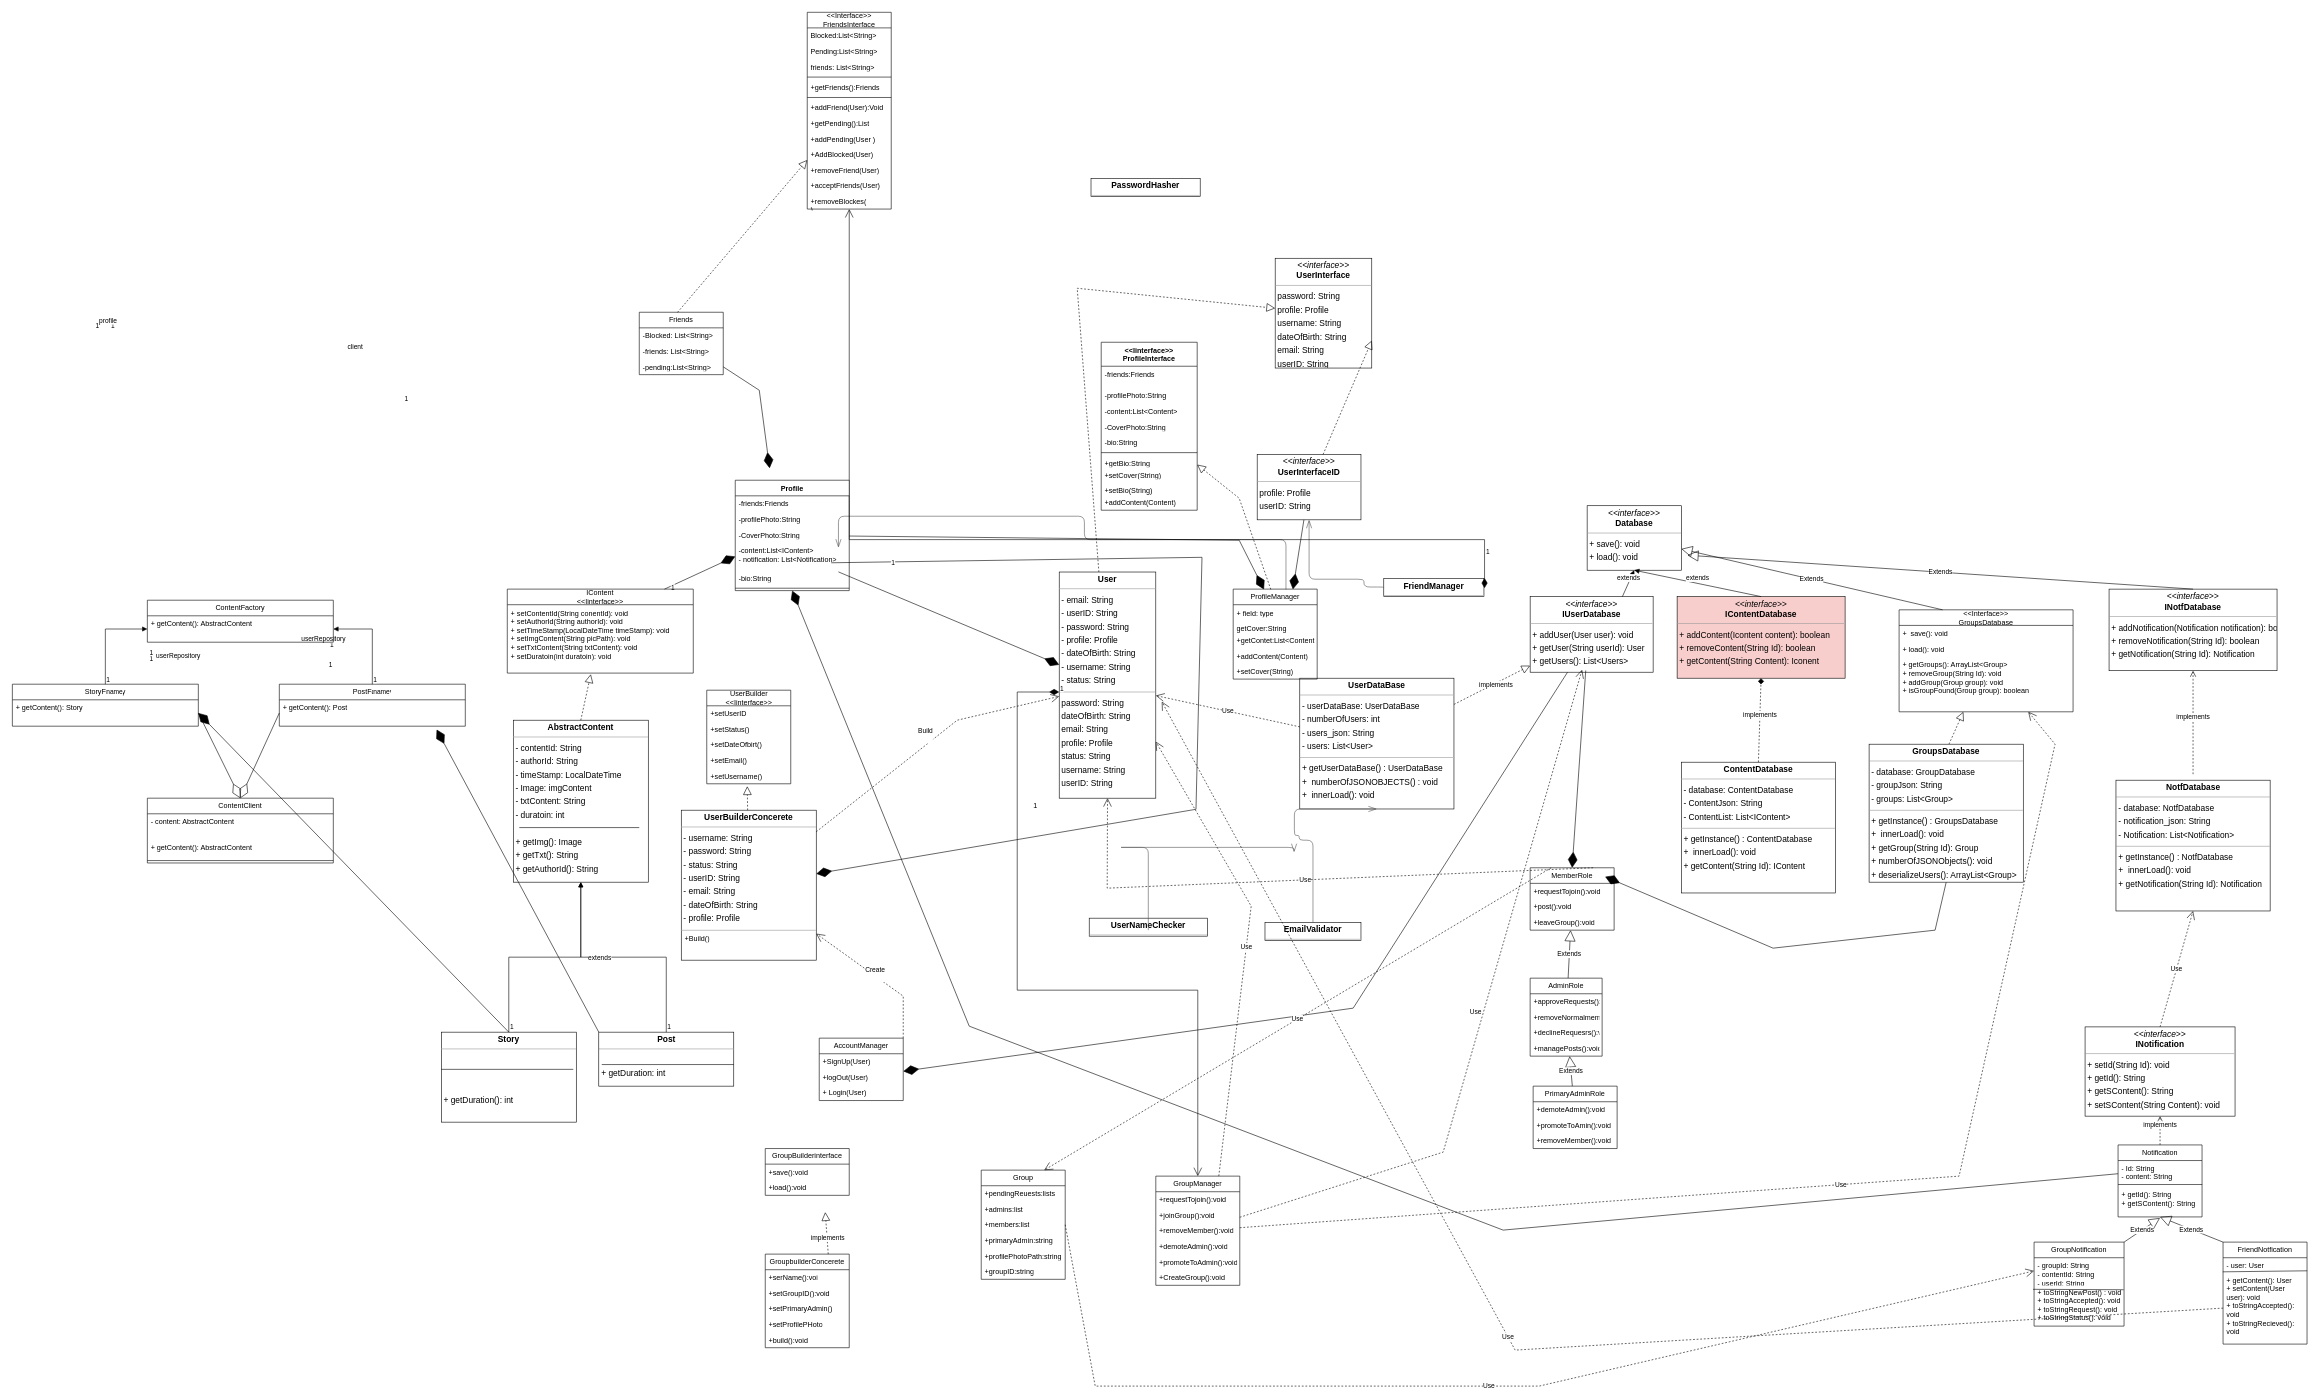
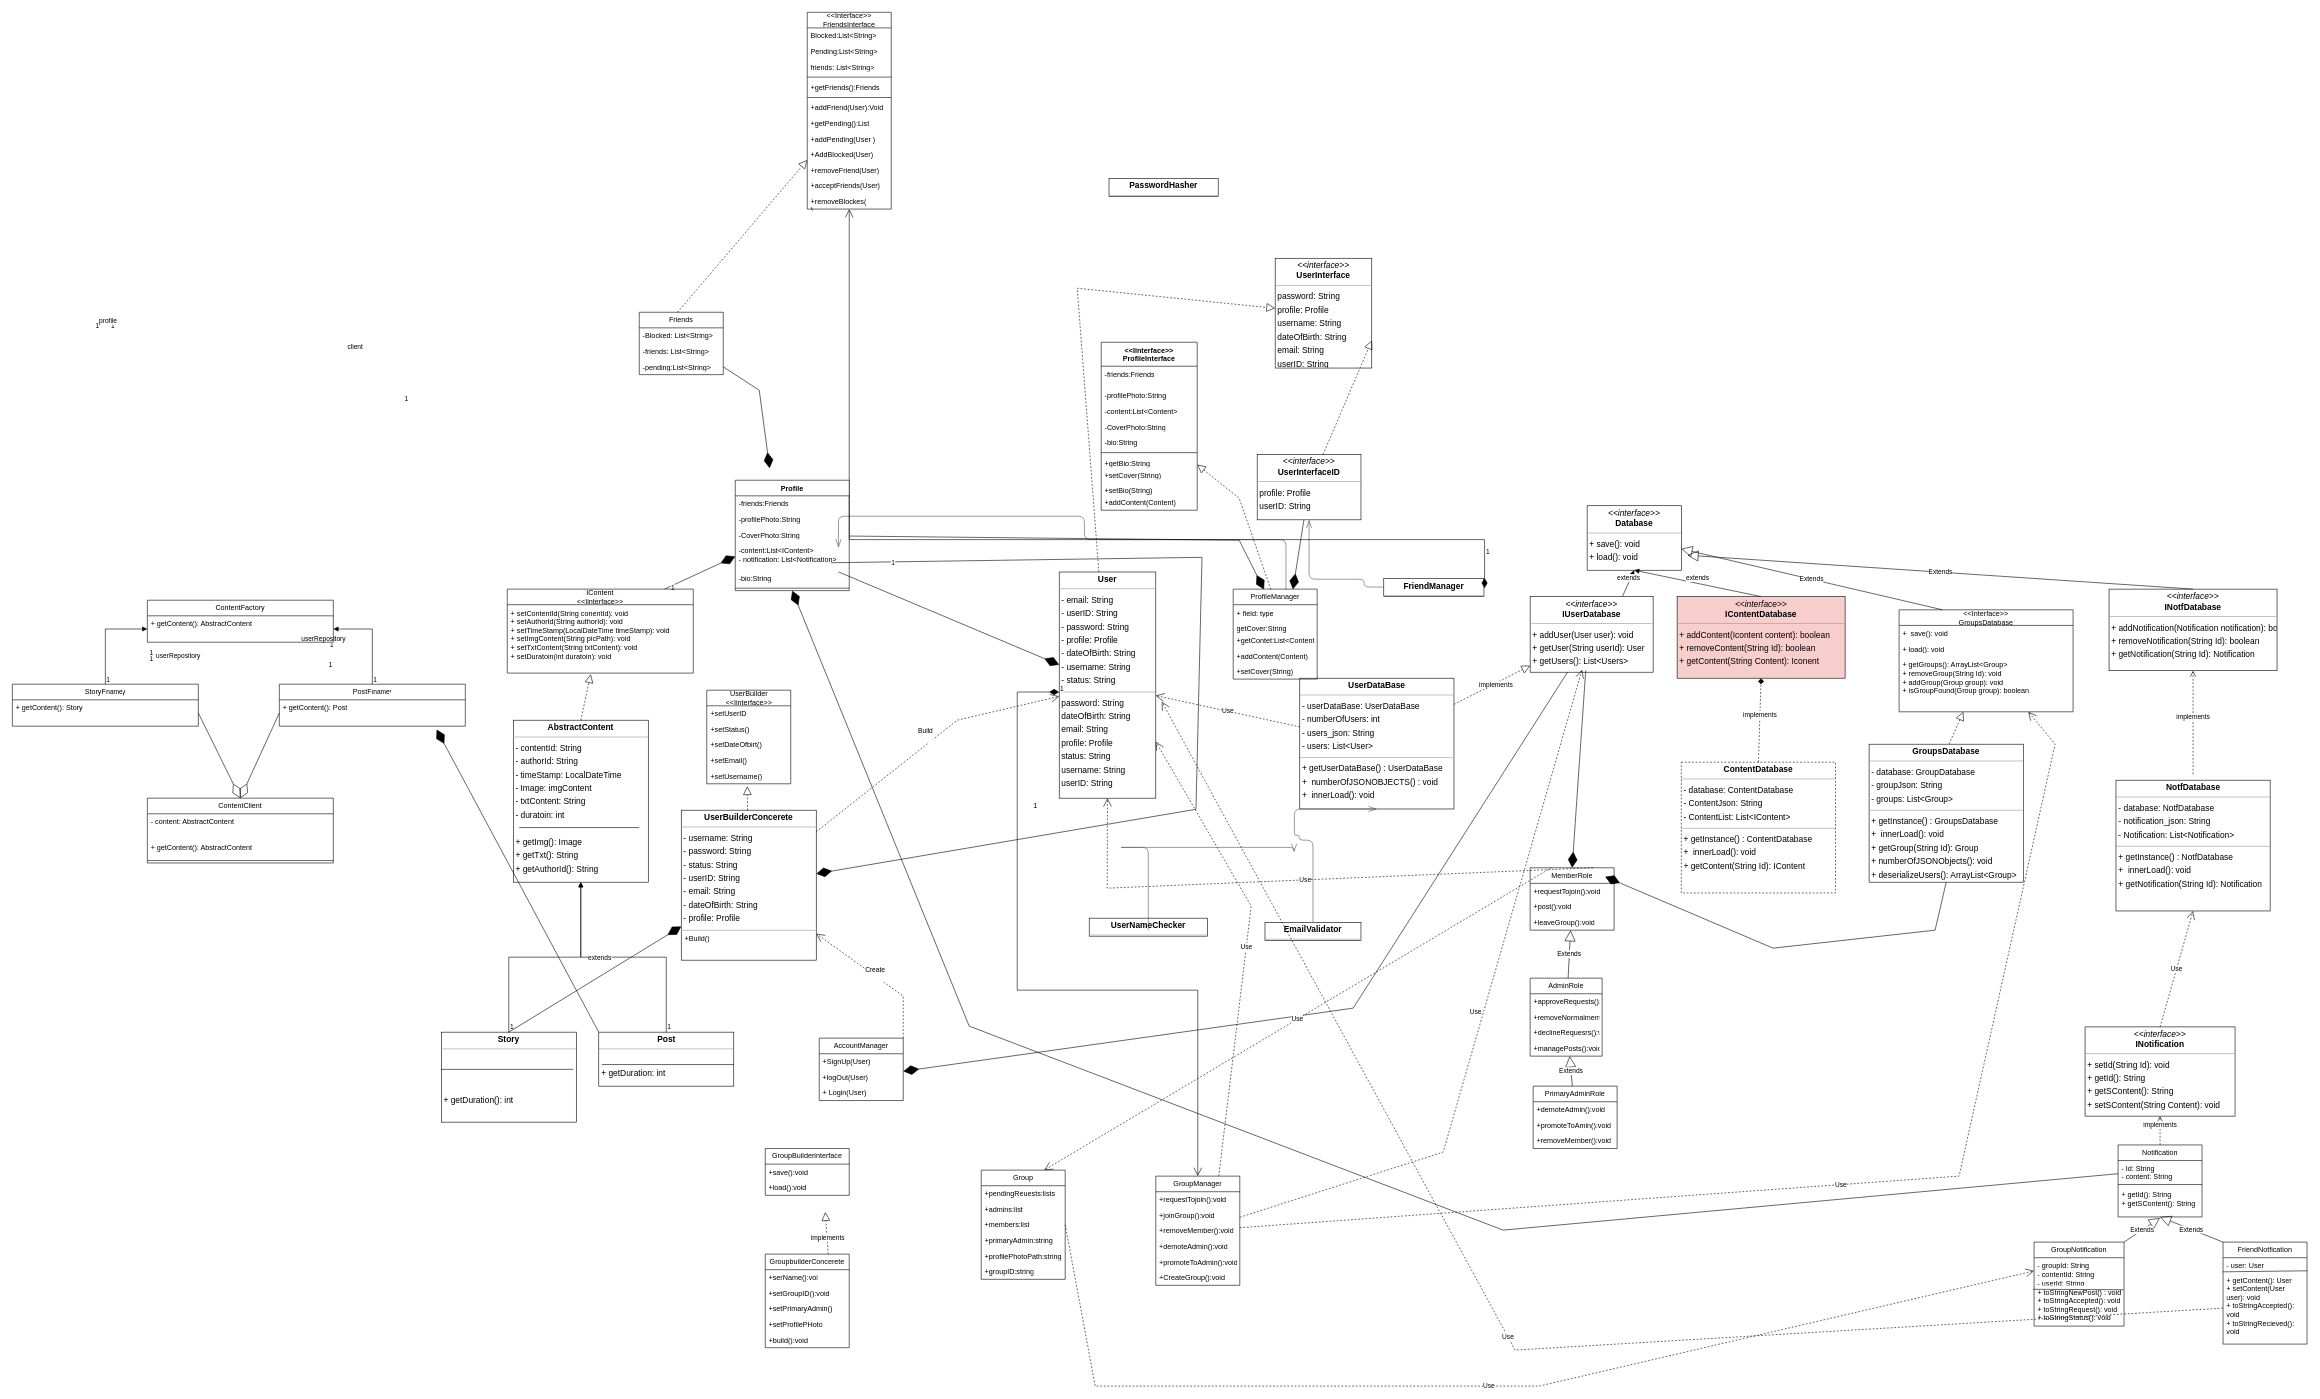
(1146, 188) -> (1164, 188)
(1759, 828) -> (1759, 828)
(495, 1018) -> (588, 984)
